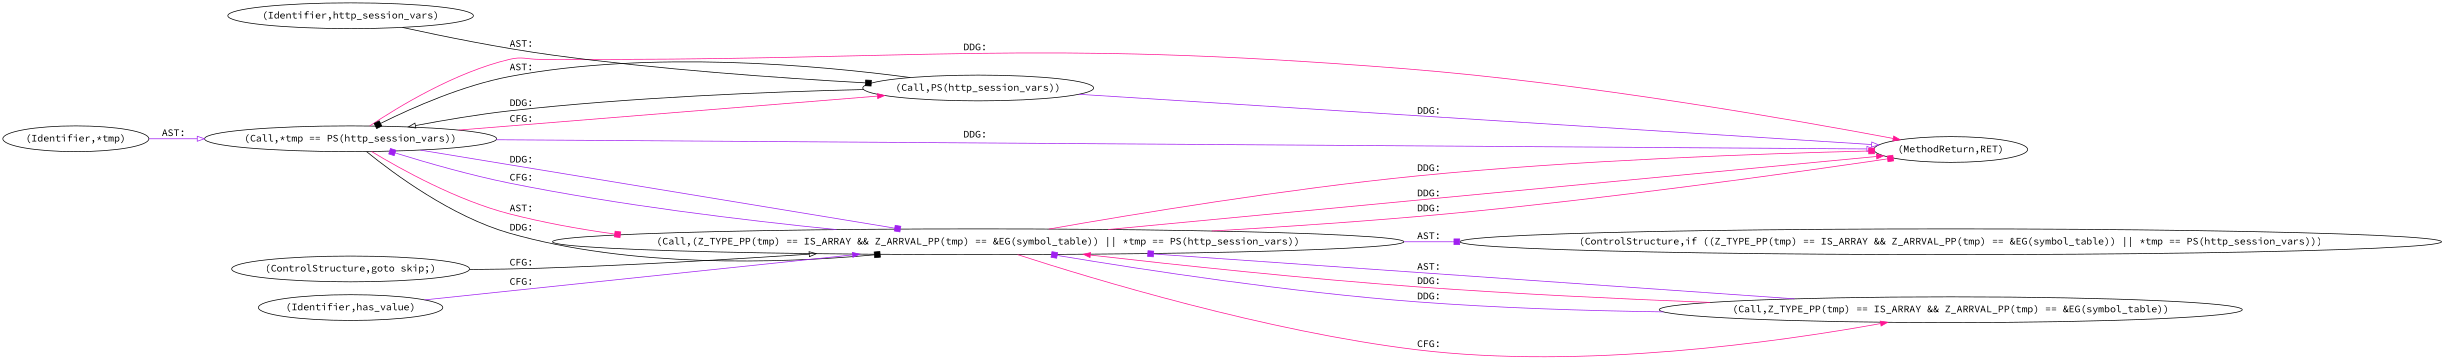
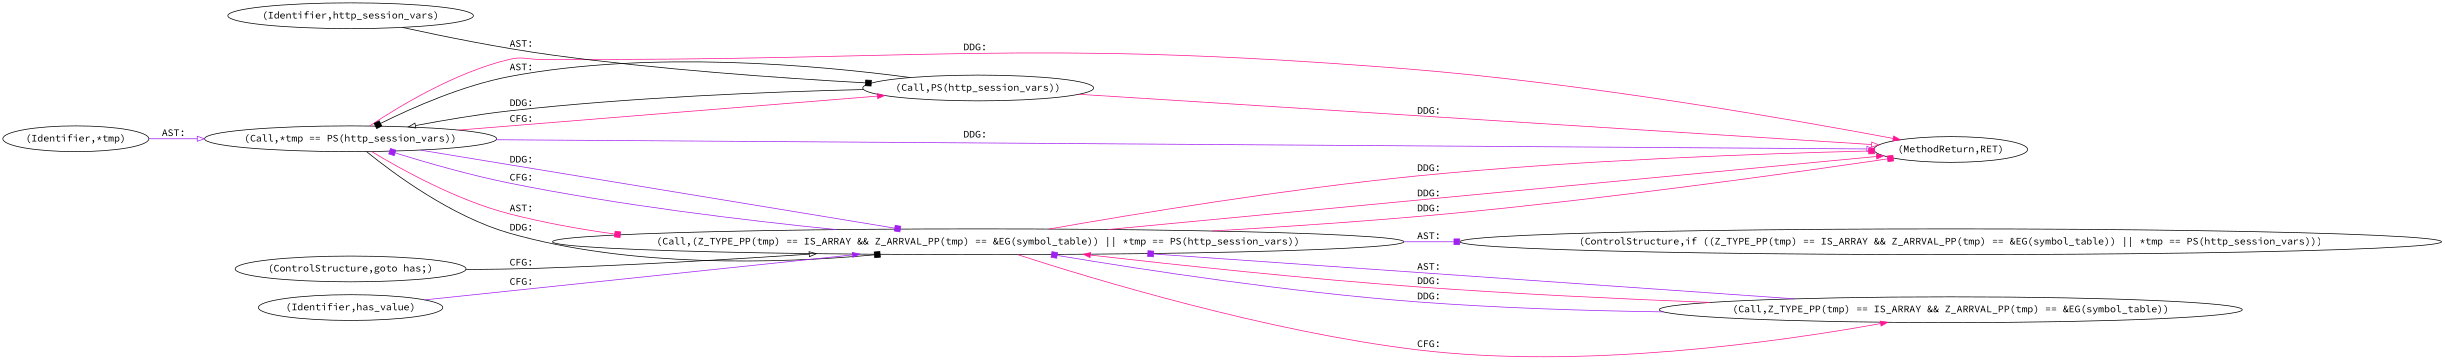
(1475, 119) -> (1475, 119)
(351, 269) -> (351, 269)
